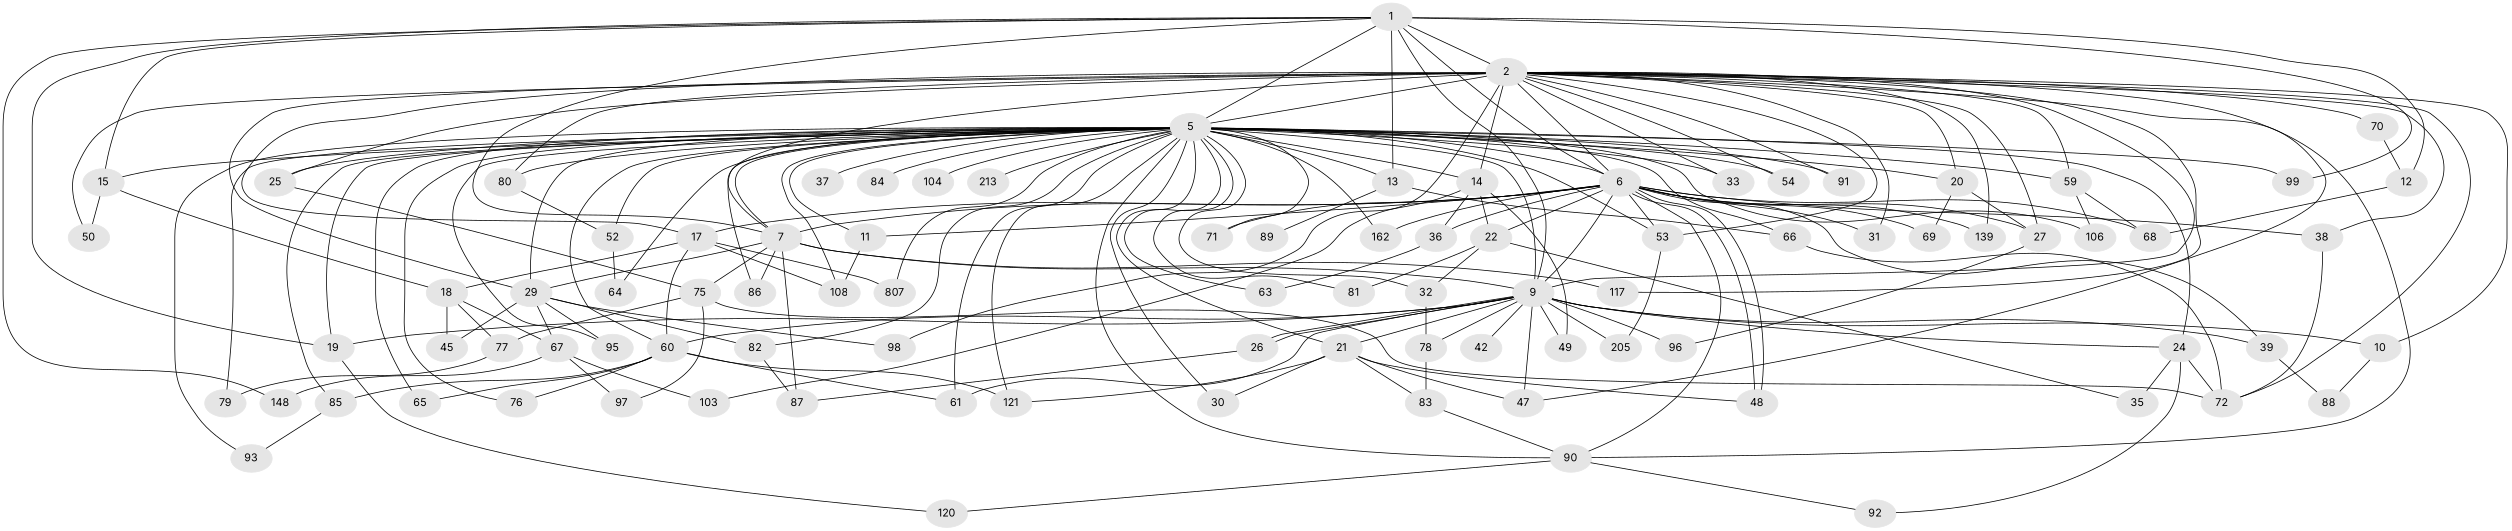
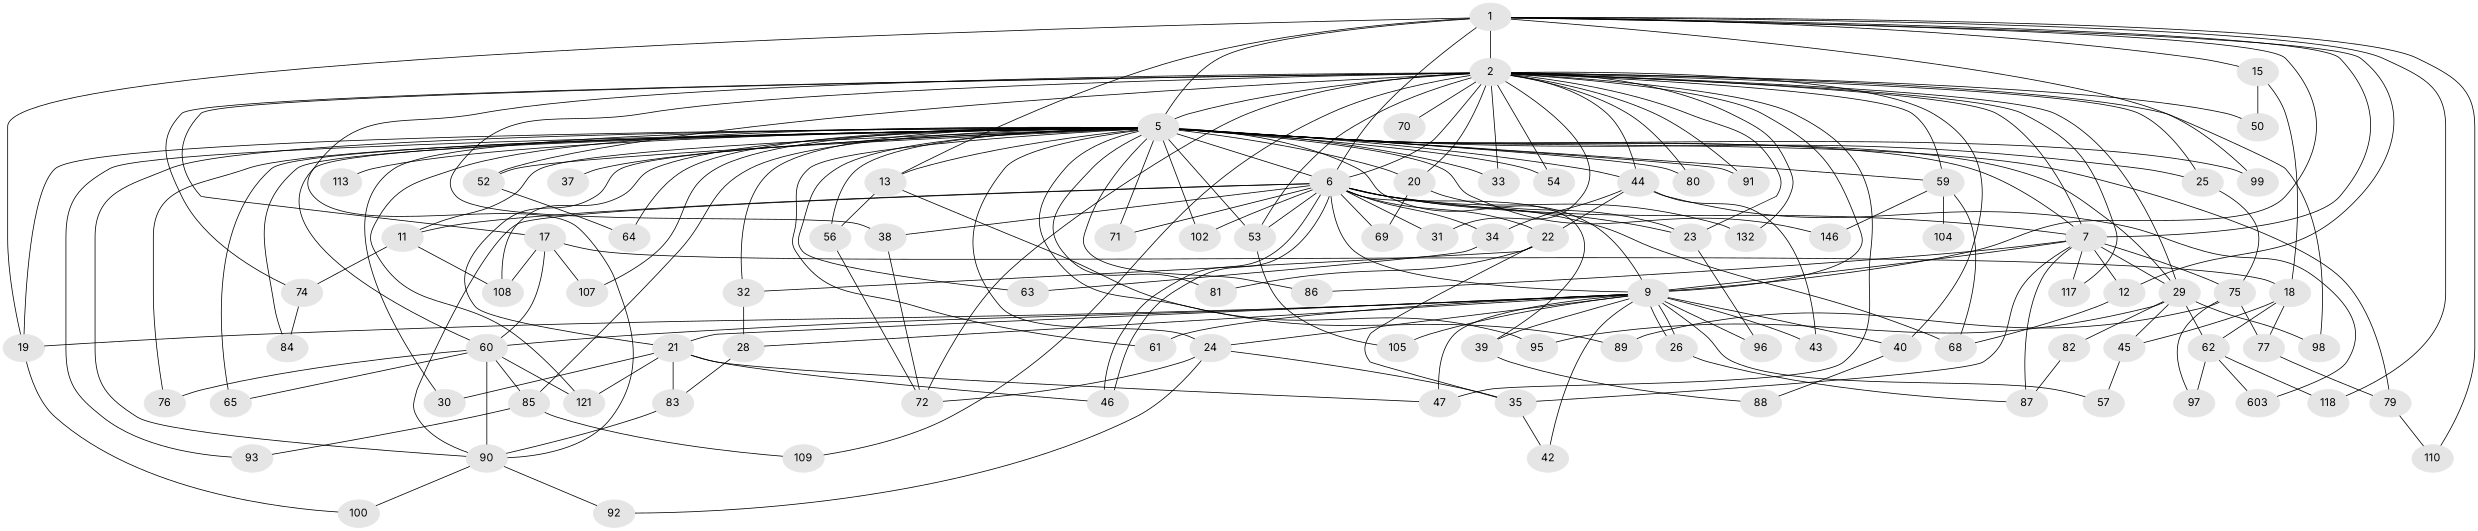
(645, 141) -> none
(1058, 145) -> (1944, 207)
(2393, 156) -> (2102, 260)
(988, 182) -> (341, 182)
(1477, 182) -> (1638, 182)
(936, 207) -> none
(557, 209) -> (982, 105)
(953, 226) -> none
(1381, 238) -> (1200, 238)
(1436, 238) -> (1493, 238)
(1790, 238) -> (830, 238)
(1985, 238) -> (1746, 238)
(2040, 238) -> (1691, 238)
(2095, 238) -> (1830, 238)
none -> (302, 293)
(895, 293) -> (587, 293)
(557, 348) -> (2209, 348)
(1426, 348) -> (744, 348)
(1566, 348) -> (1816, 348)
(1621, 348) -> (1398, 348)
(2380, 348) -> (1901, 348)
(1414, 365) -> (1943, 322)
(805, 376) -> (487, 403)
none -> (1880, 376)
(281, 403) -> (2328, 403)
(709, 403) -> (2258, 403)
(1757, 403) -> (1108, 403)
none -> (2104, 403)
none -> (1532, 431)
none -> (803, 458)
none -> (2433, 458)
(947, 514) -> (359, 514)
